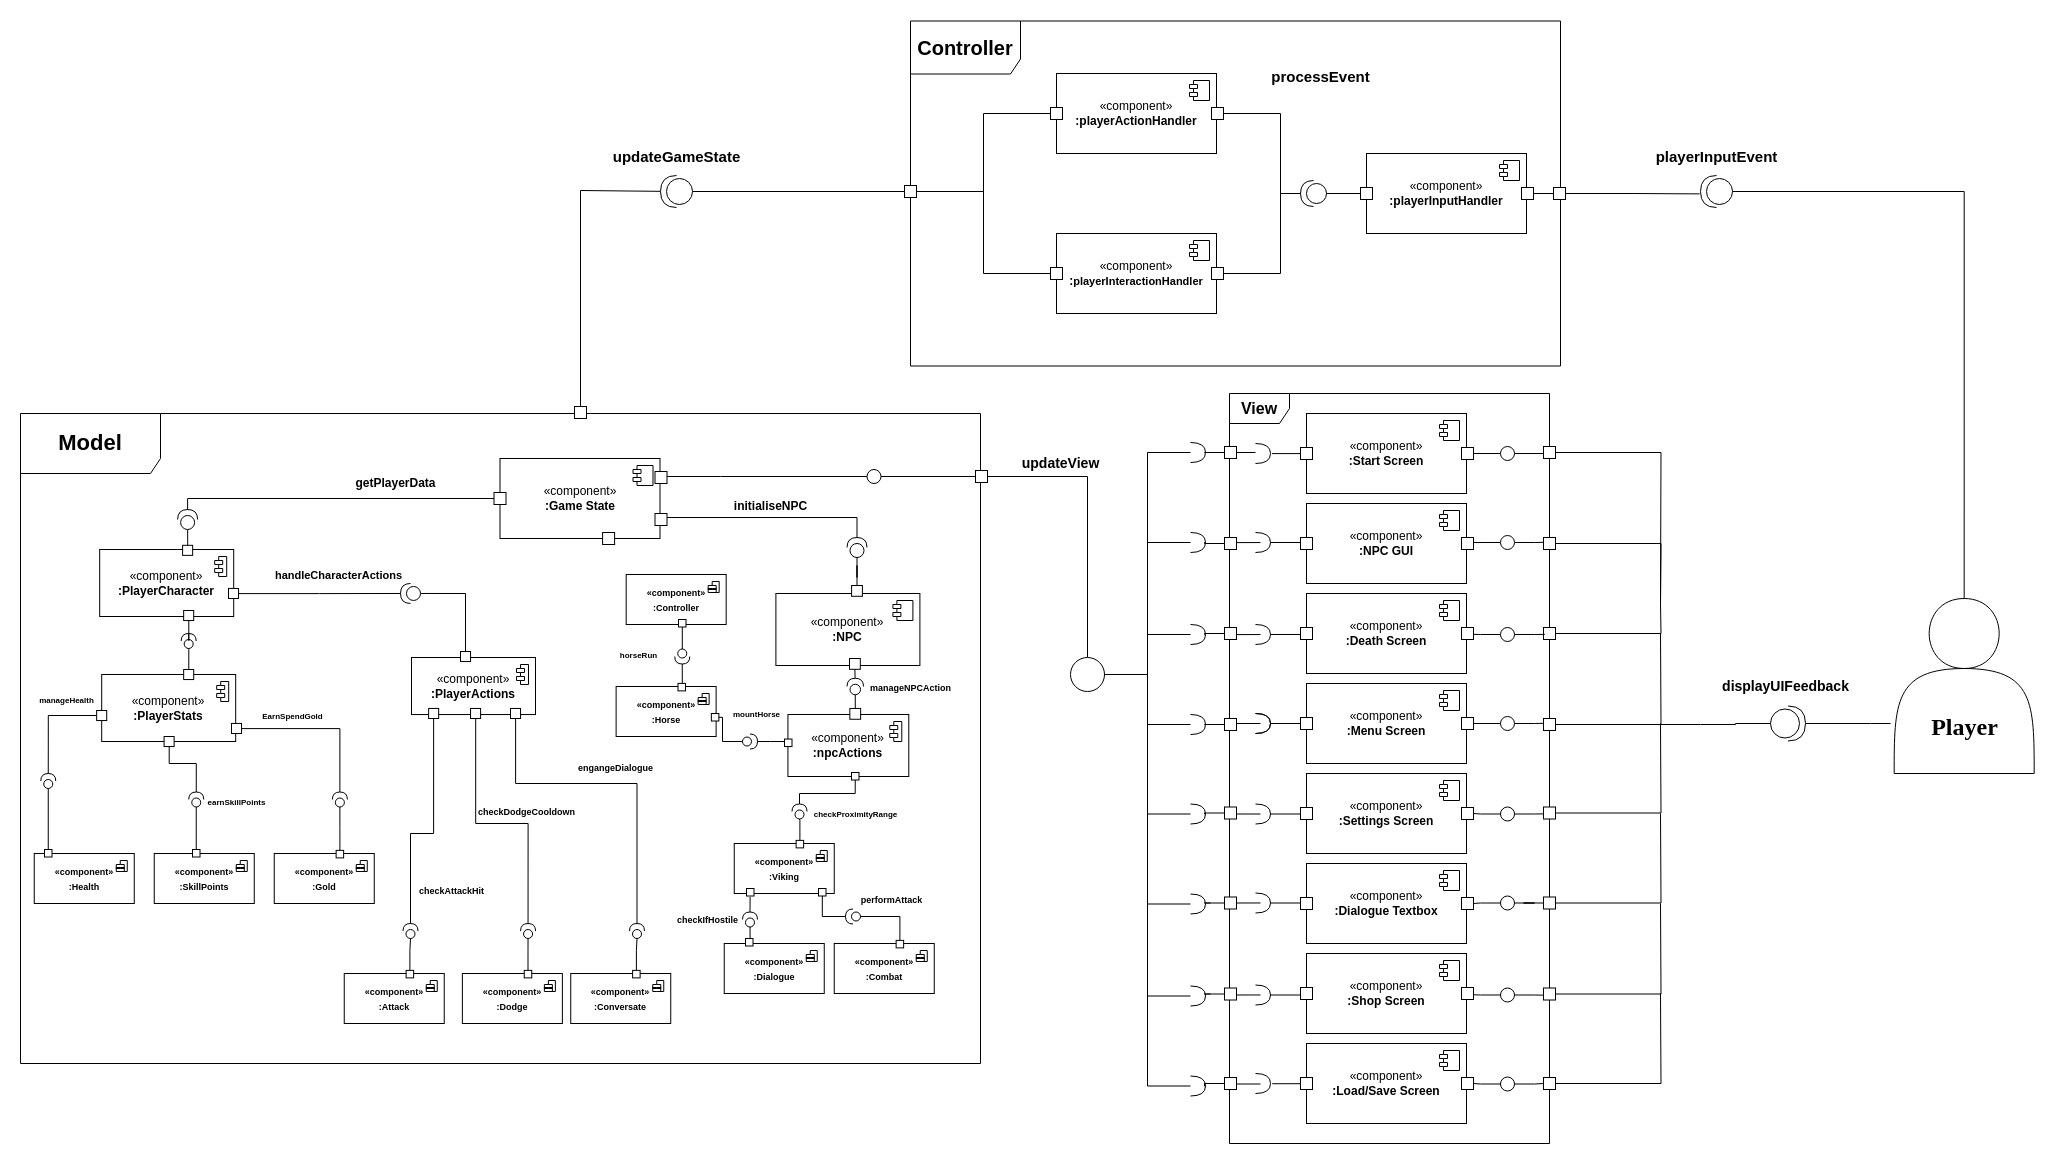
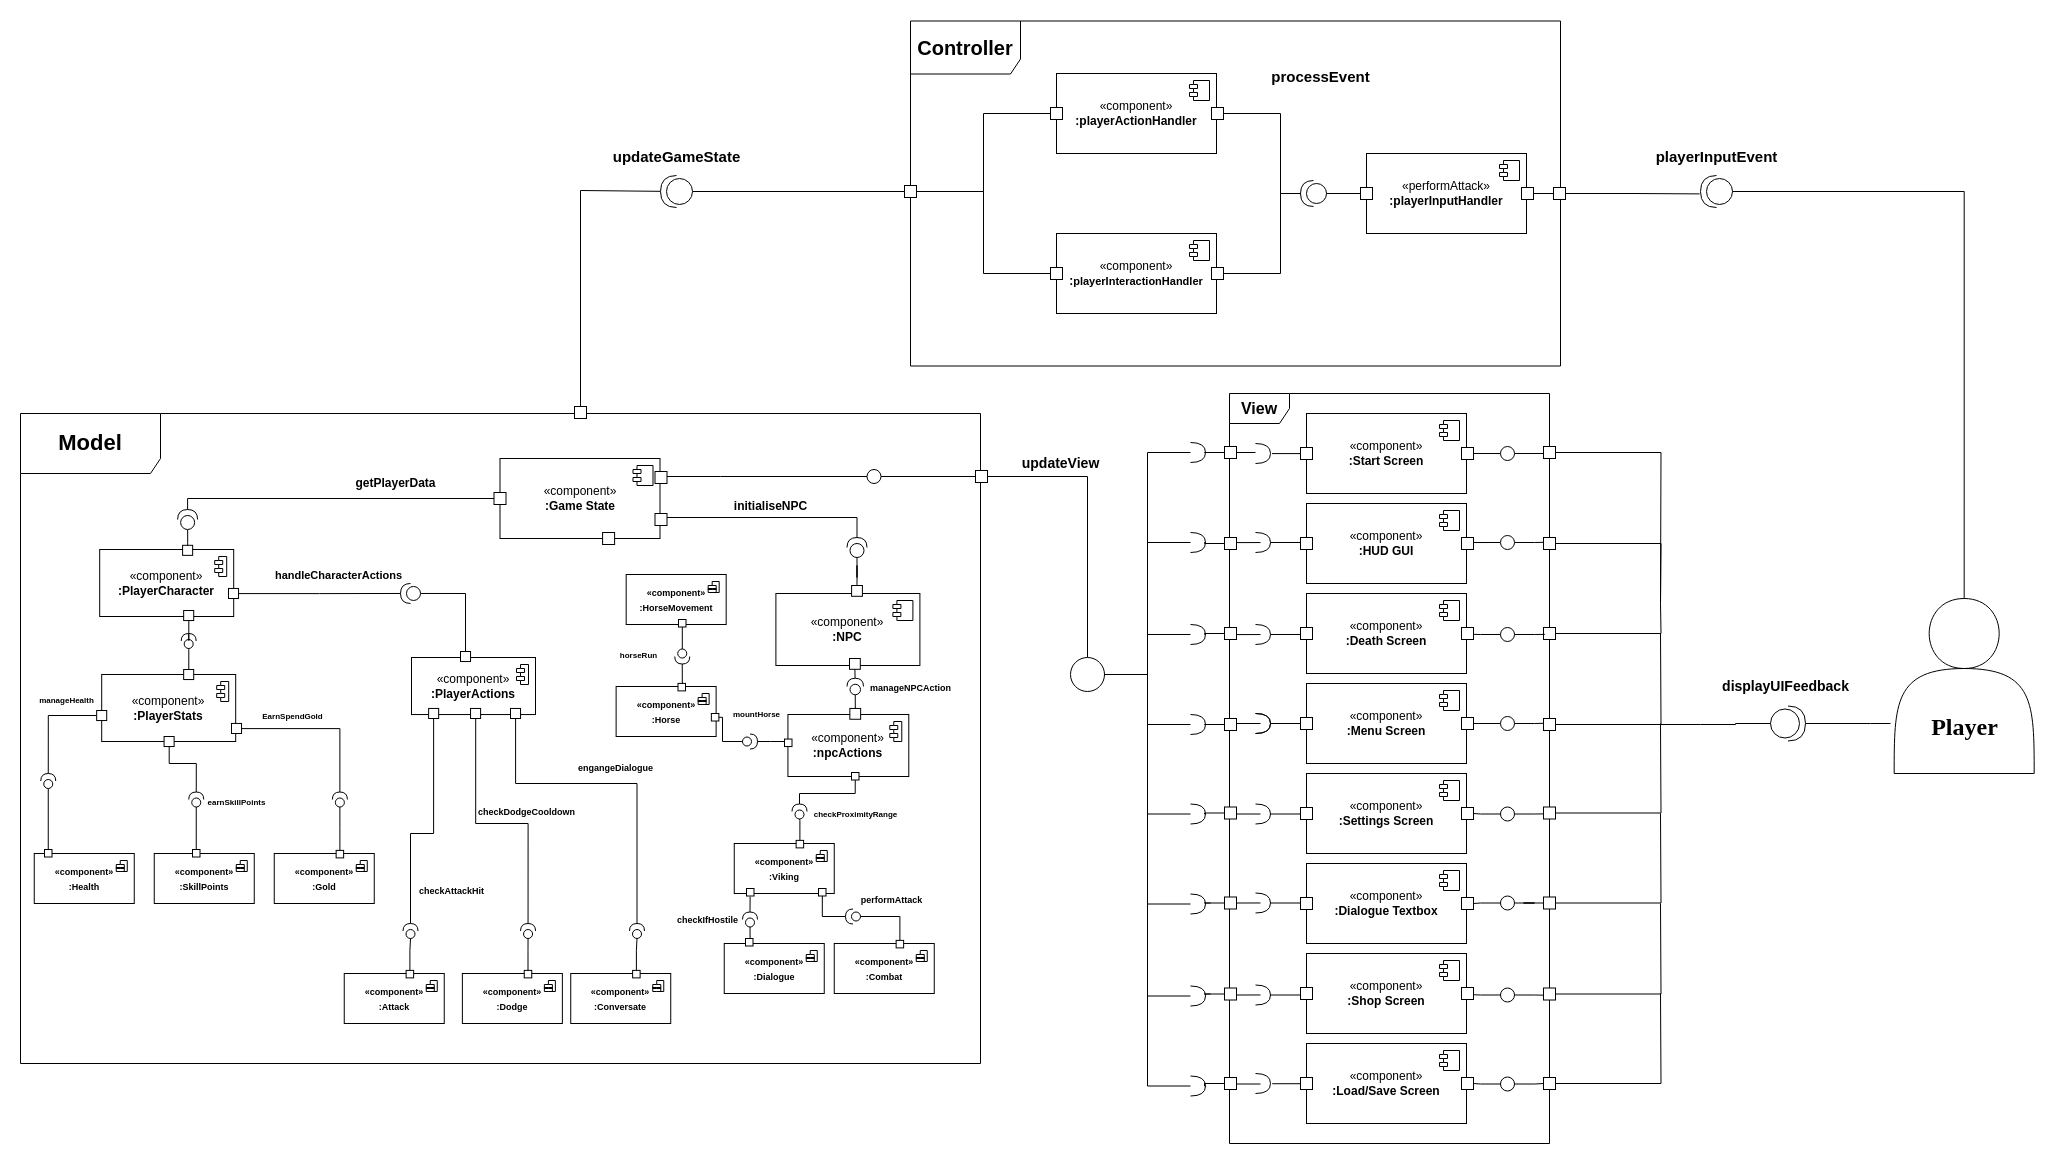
(1447, 194) -> (1447, 194)
(1387, 544) -> (1387, 544)
(677, 600) -> (677, 600)
